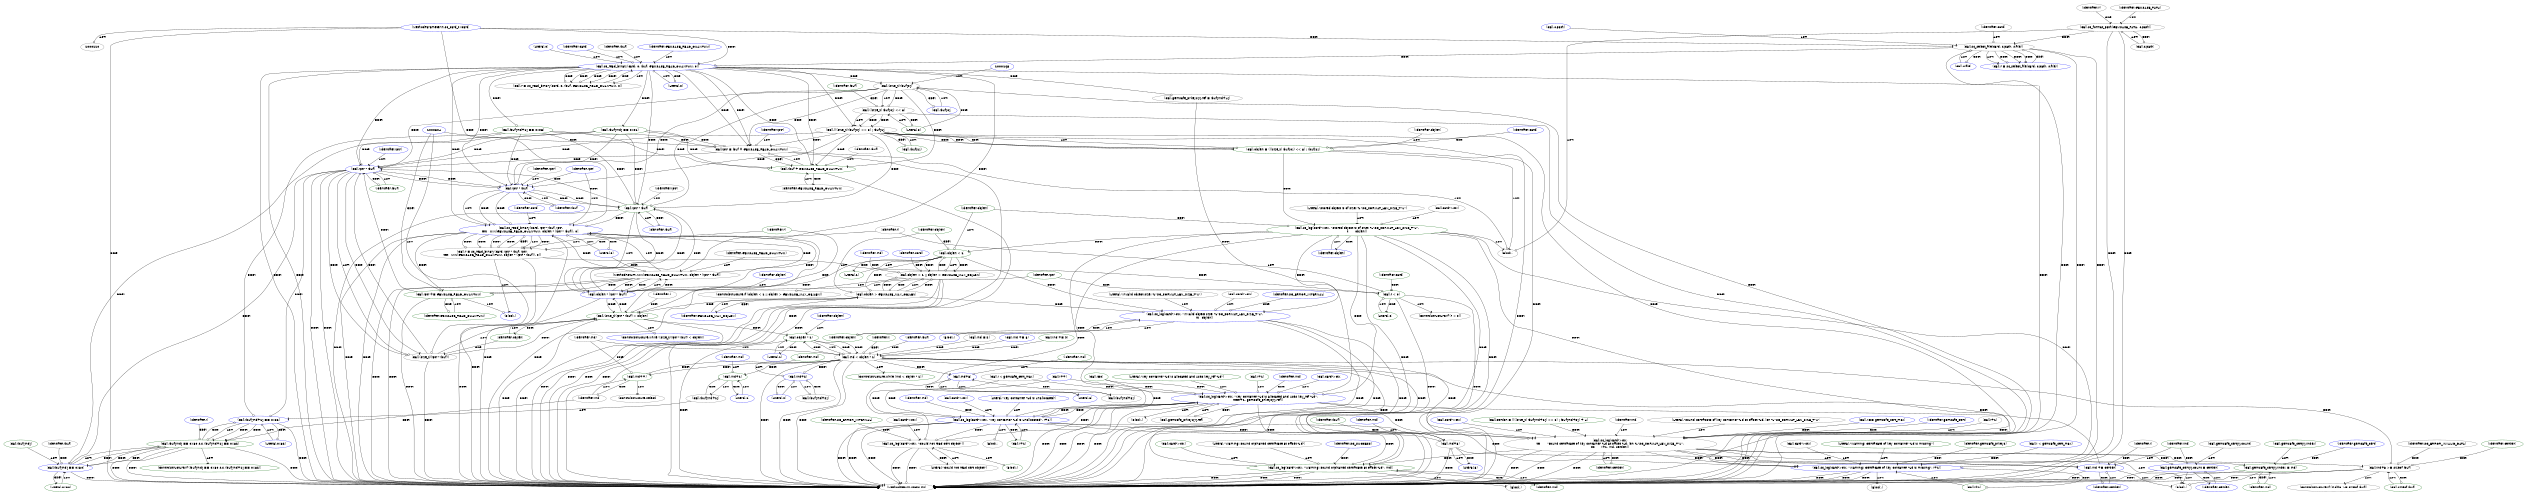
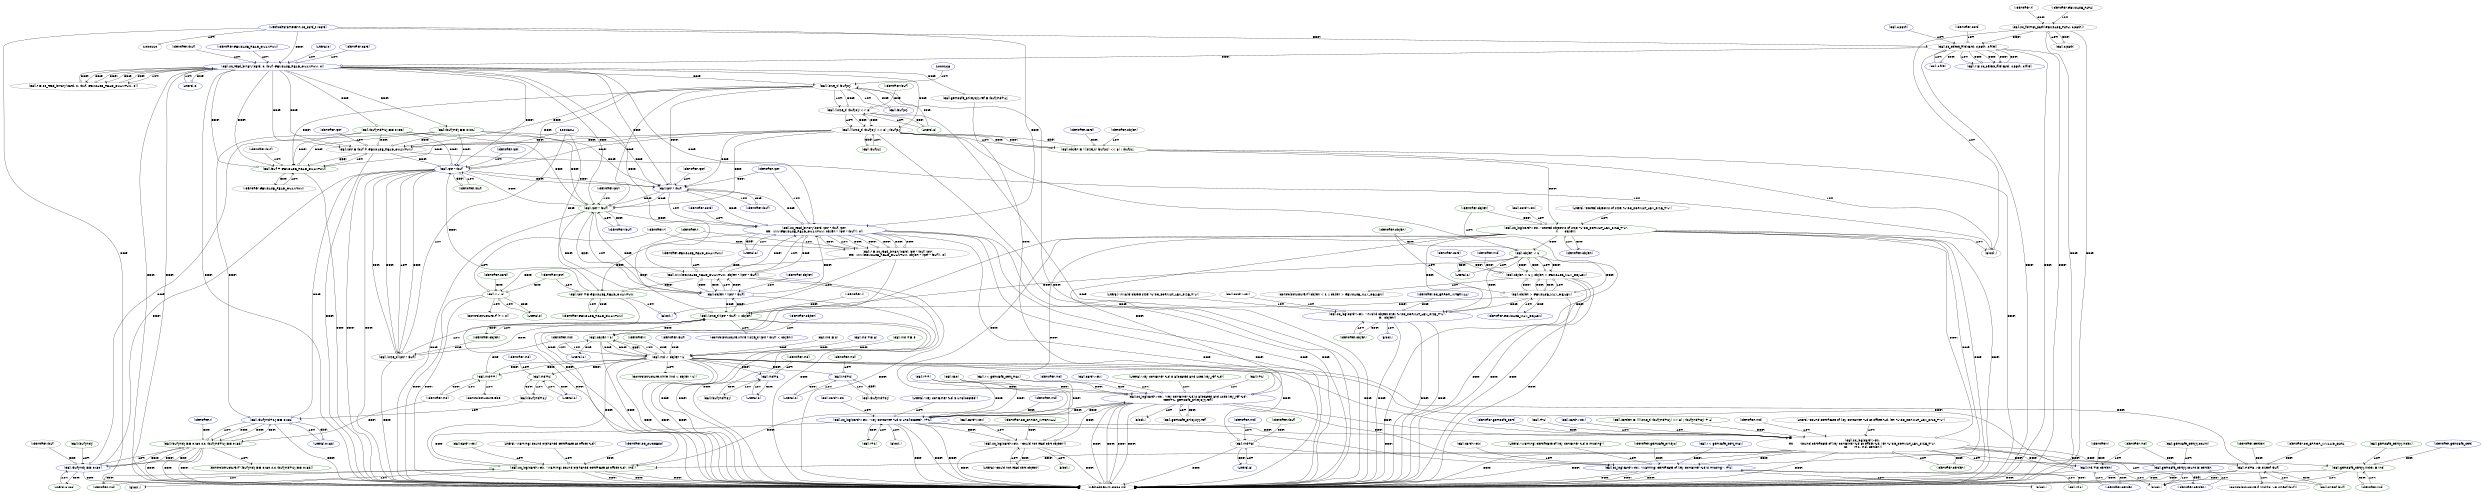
(667, 275) -> (713, 275)
(638, 398) -> (484, 398)
(1882, 420) -> none
